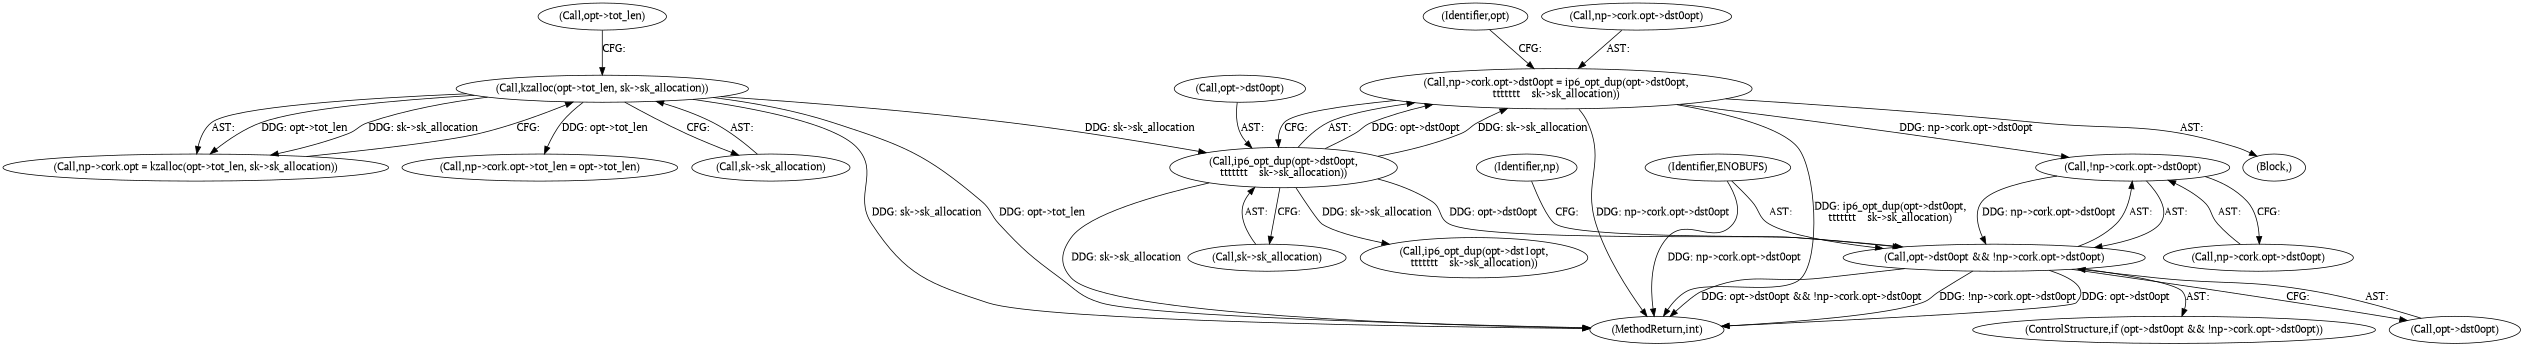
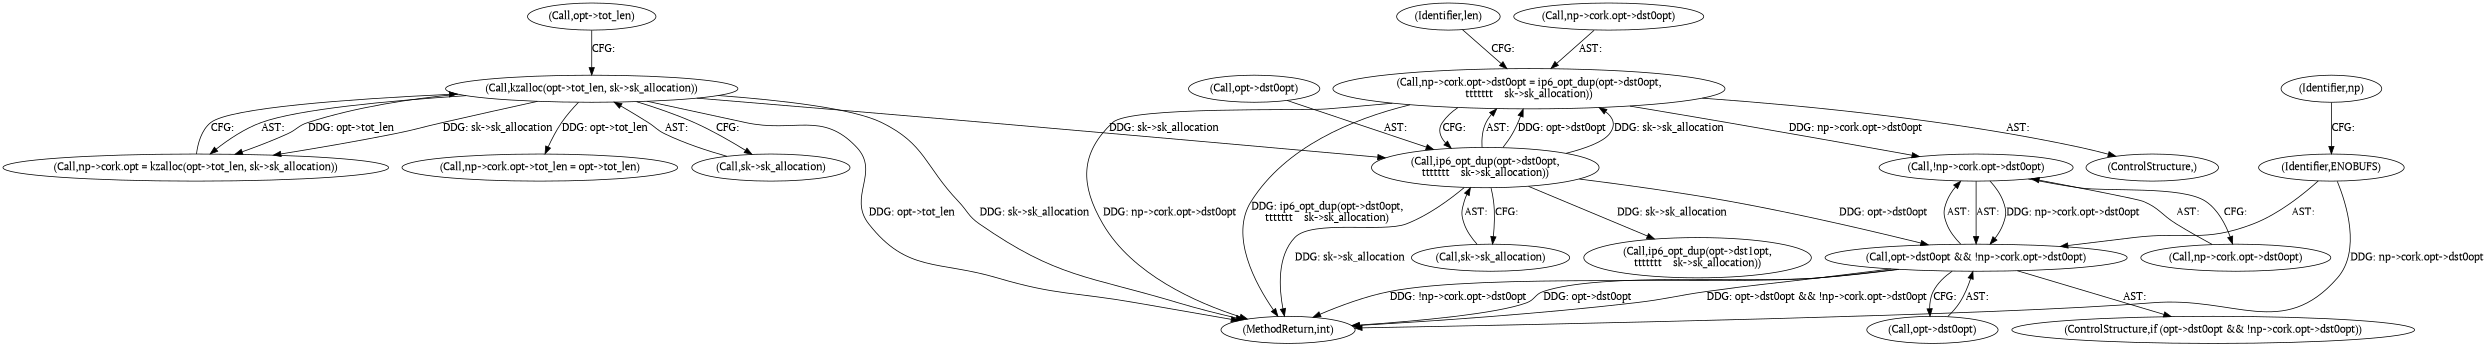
(1476, 17) -> (1448, 17)
(2274, 168) -> (2152, 168)
(1699, 236) -> (2331, 124)
